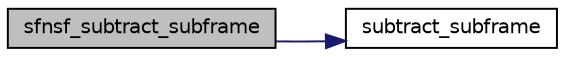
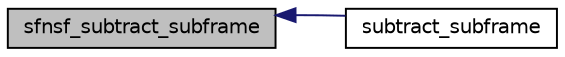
(301, 42) -> (321, 15)
